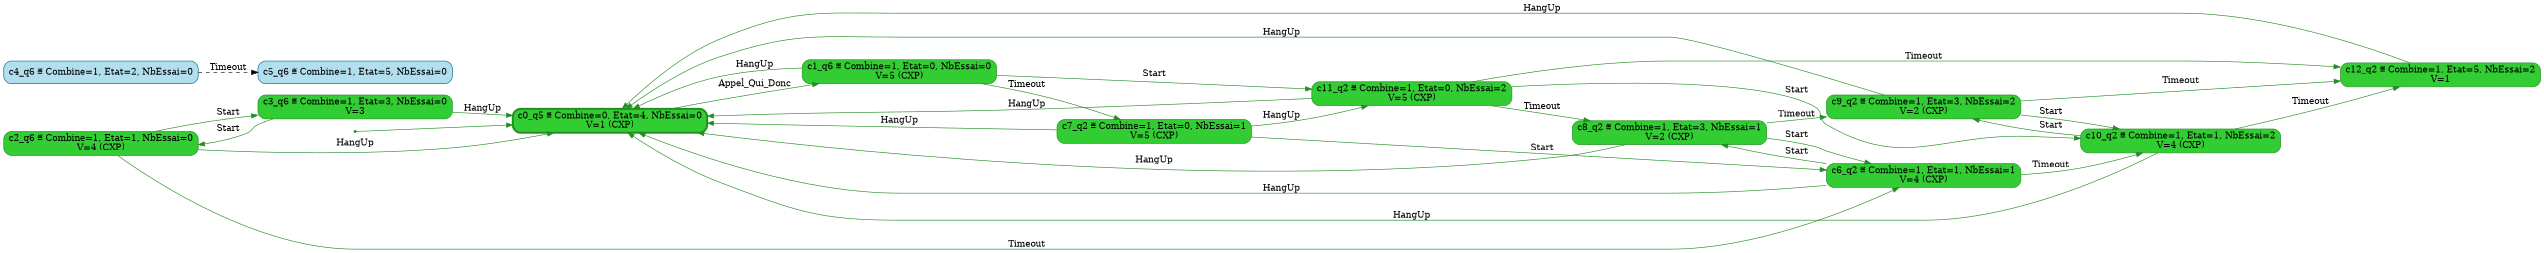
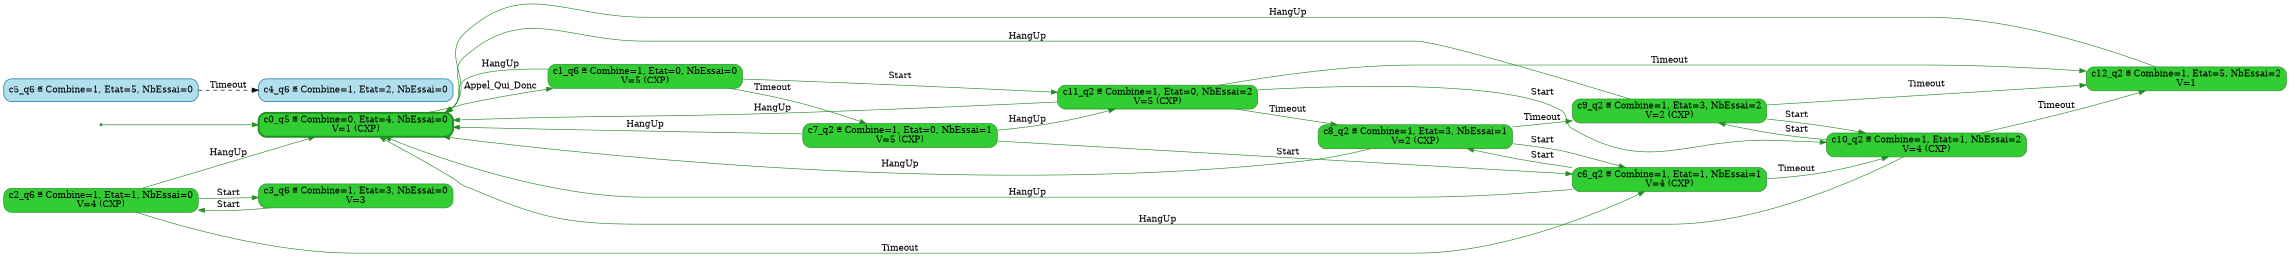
(225, 72) -> (225, 90)
(479, 114) -> none
